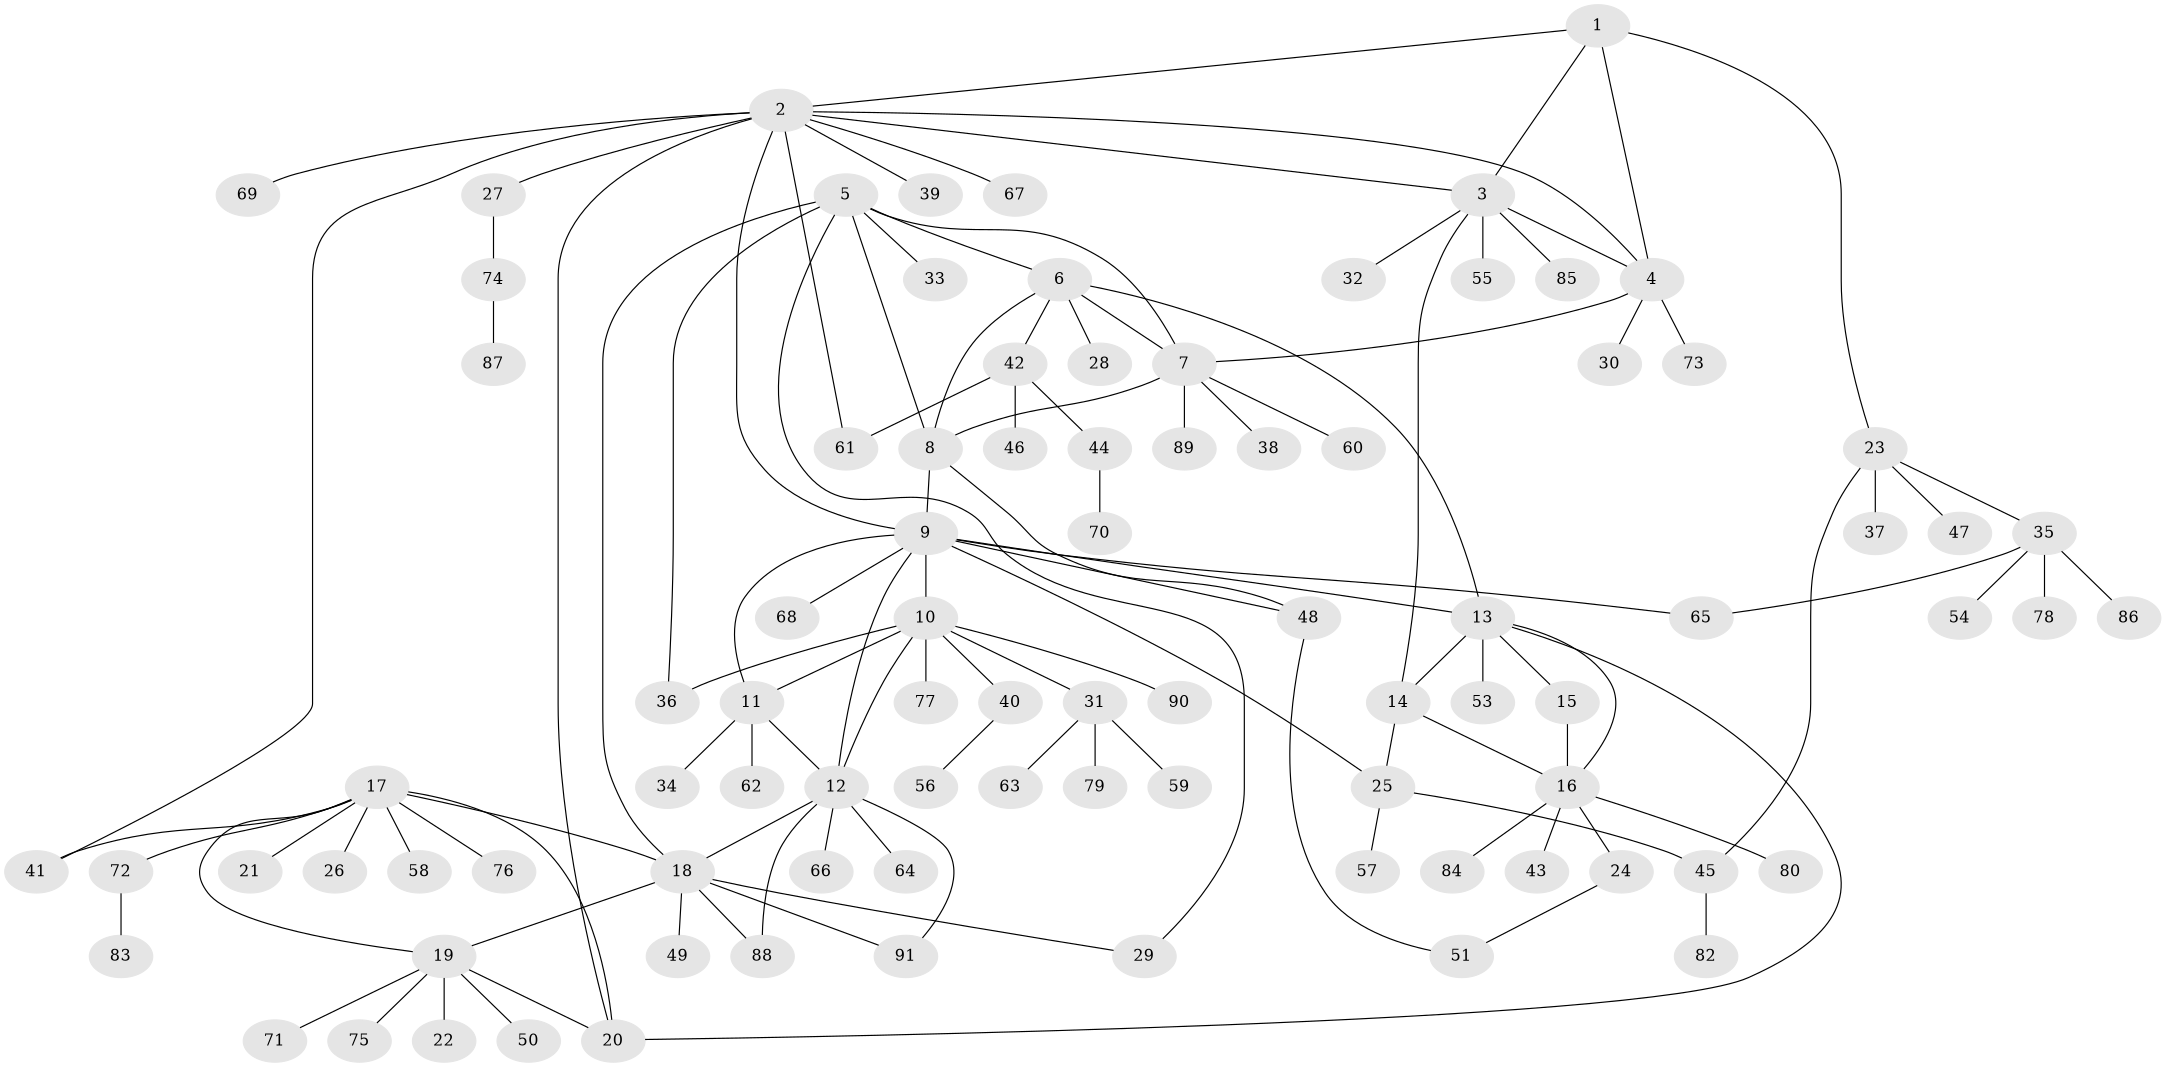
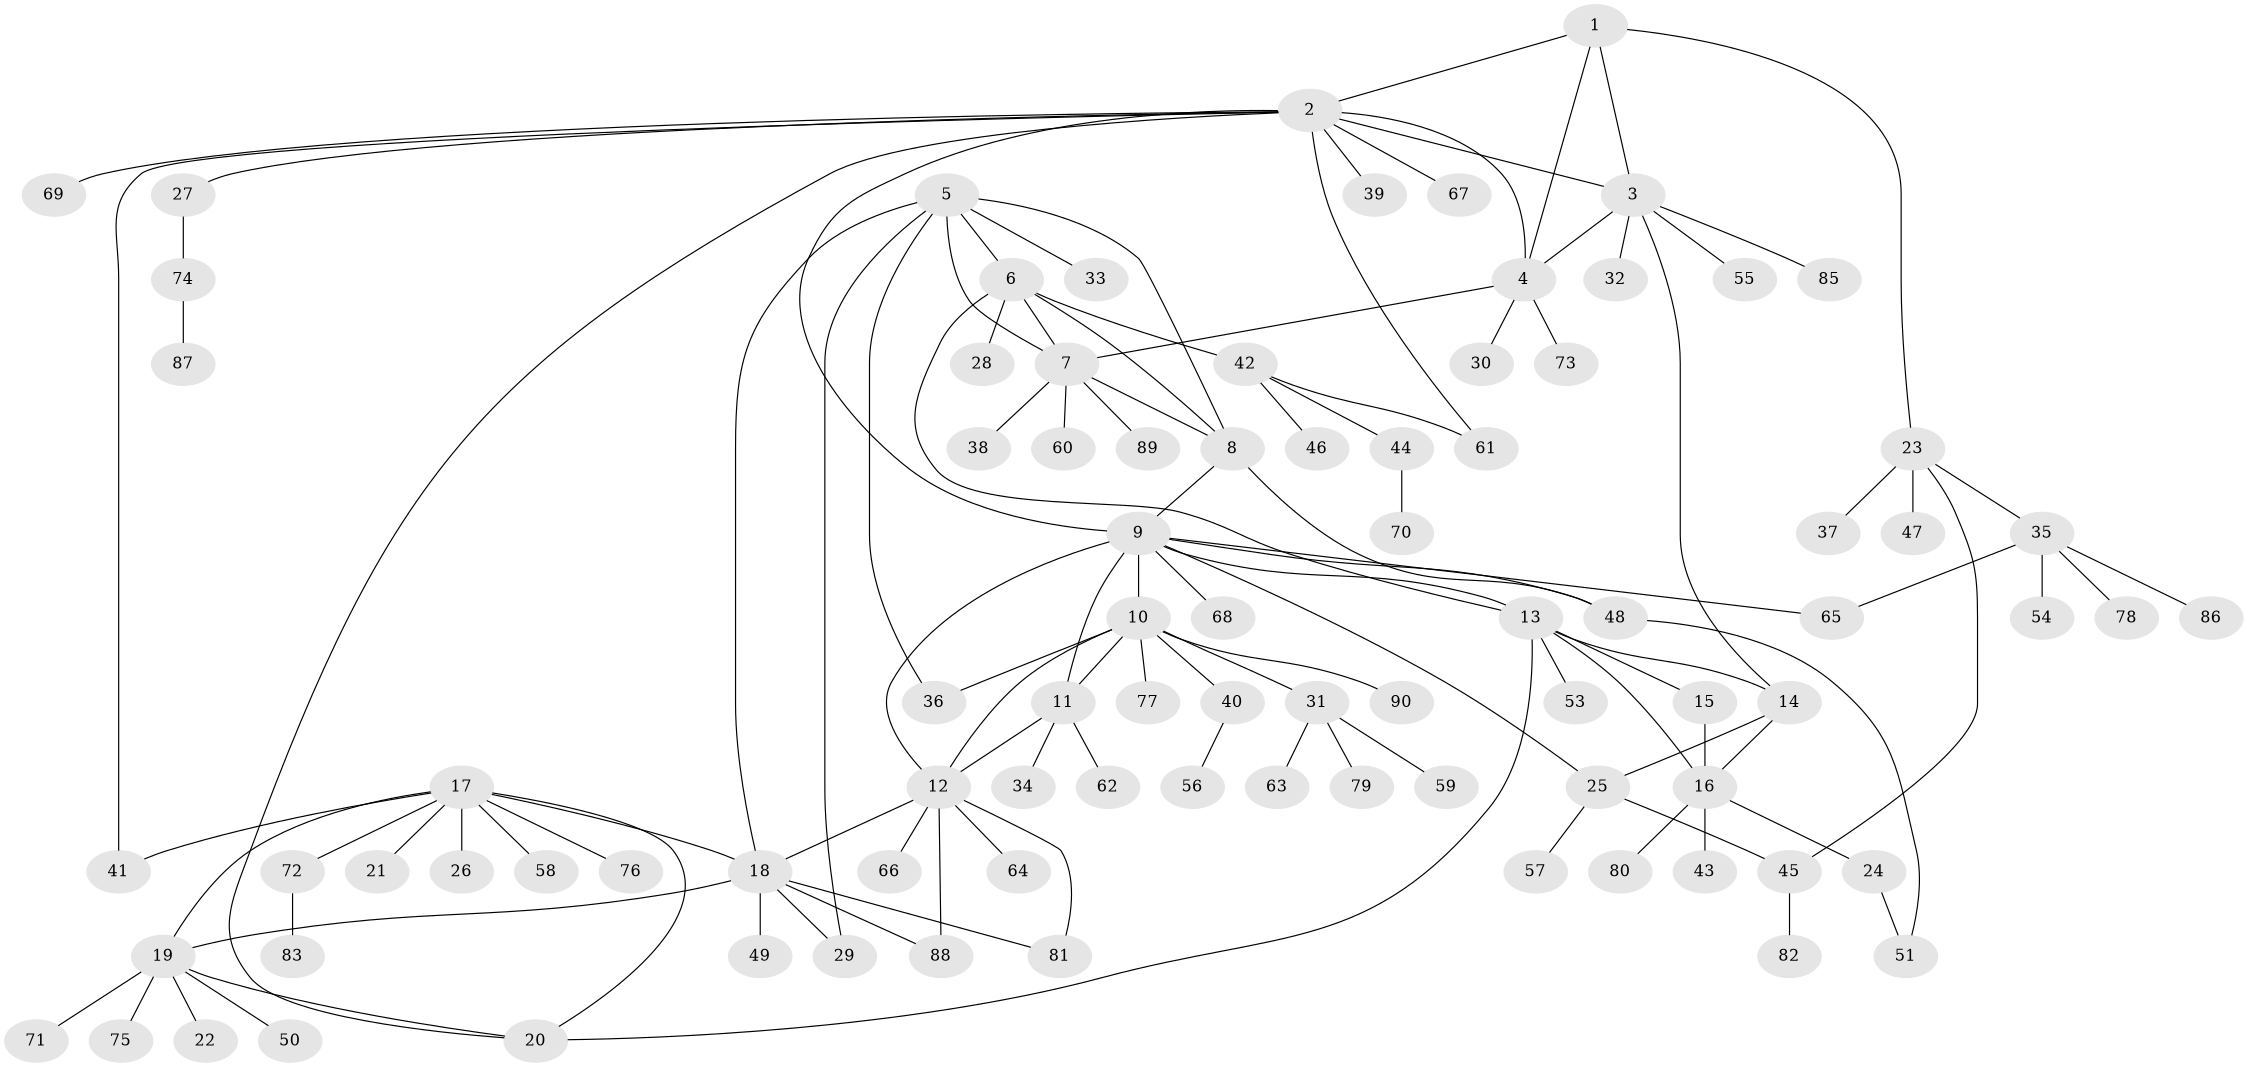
(1452, 872) -> none
(906, 956) -> (1060, 956)
